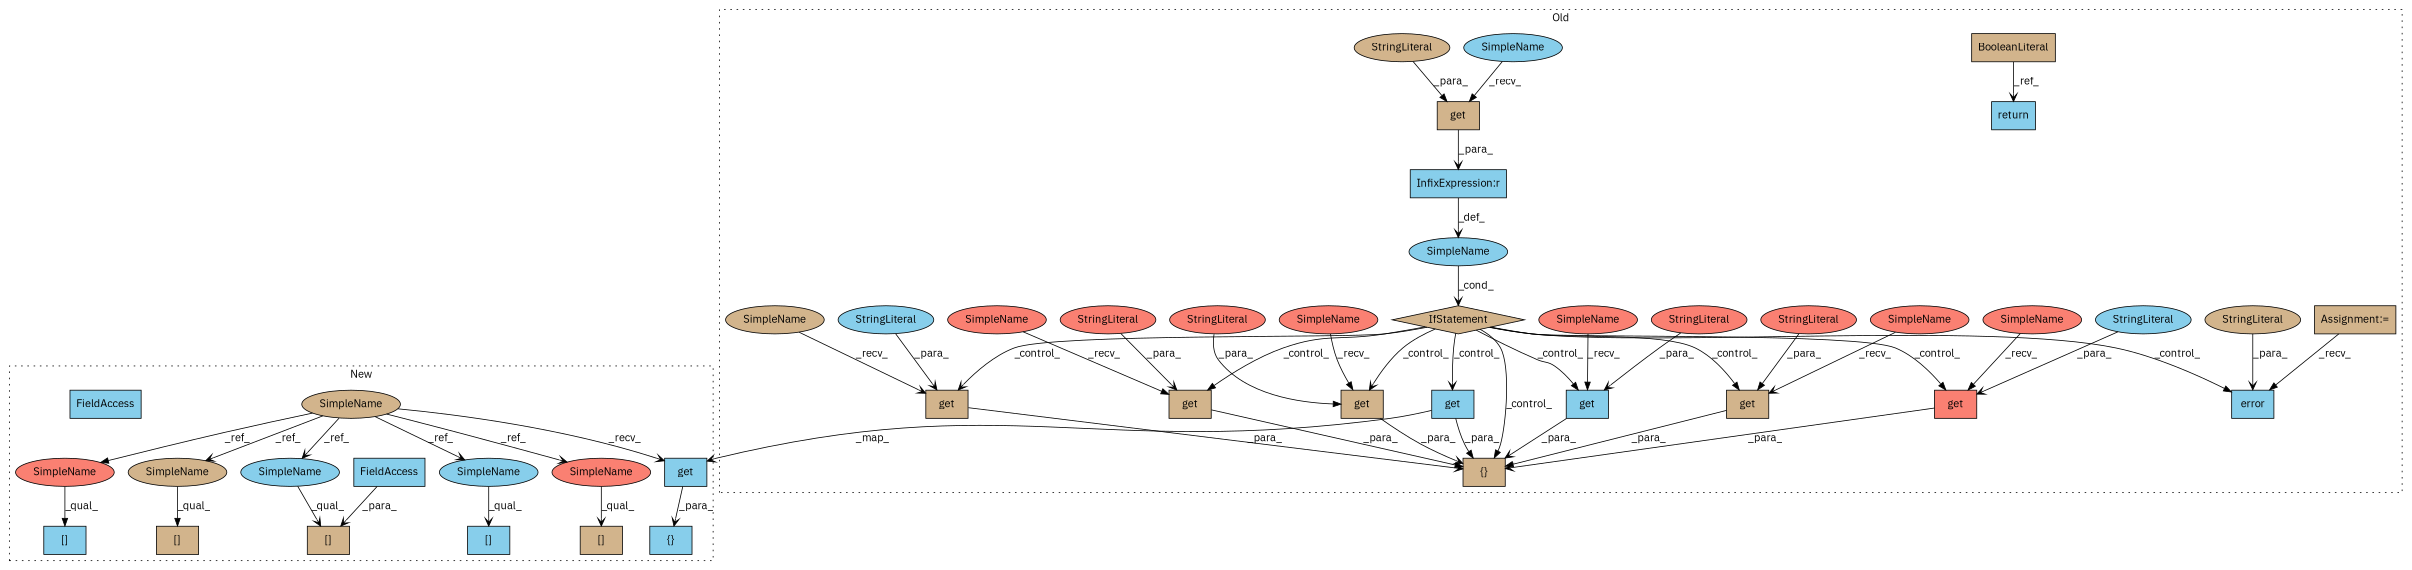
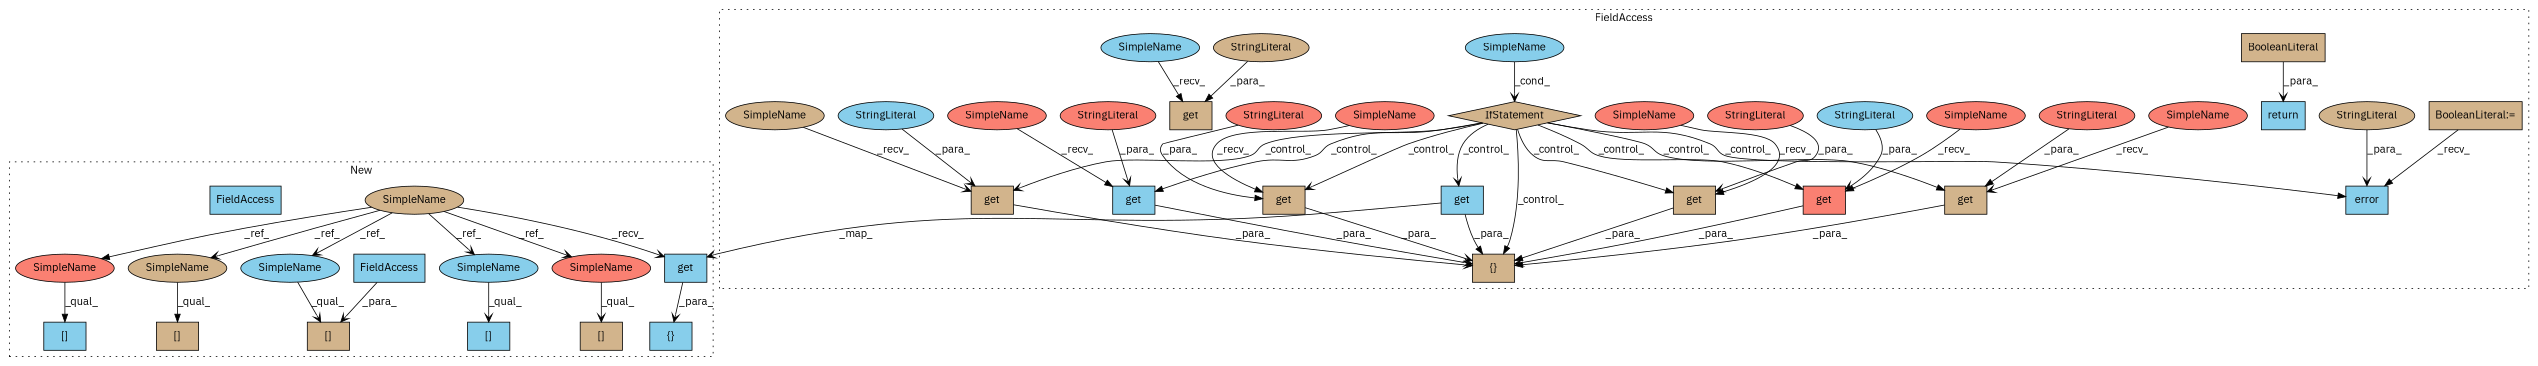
(1561, 18) -> (1624, 18)
(2027, 82) -> (2301, 82)
(1458, 184) -> none
(2355, 320) -> (2476, 116)
